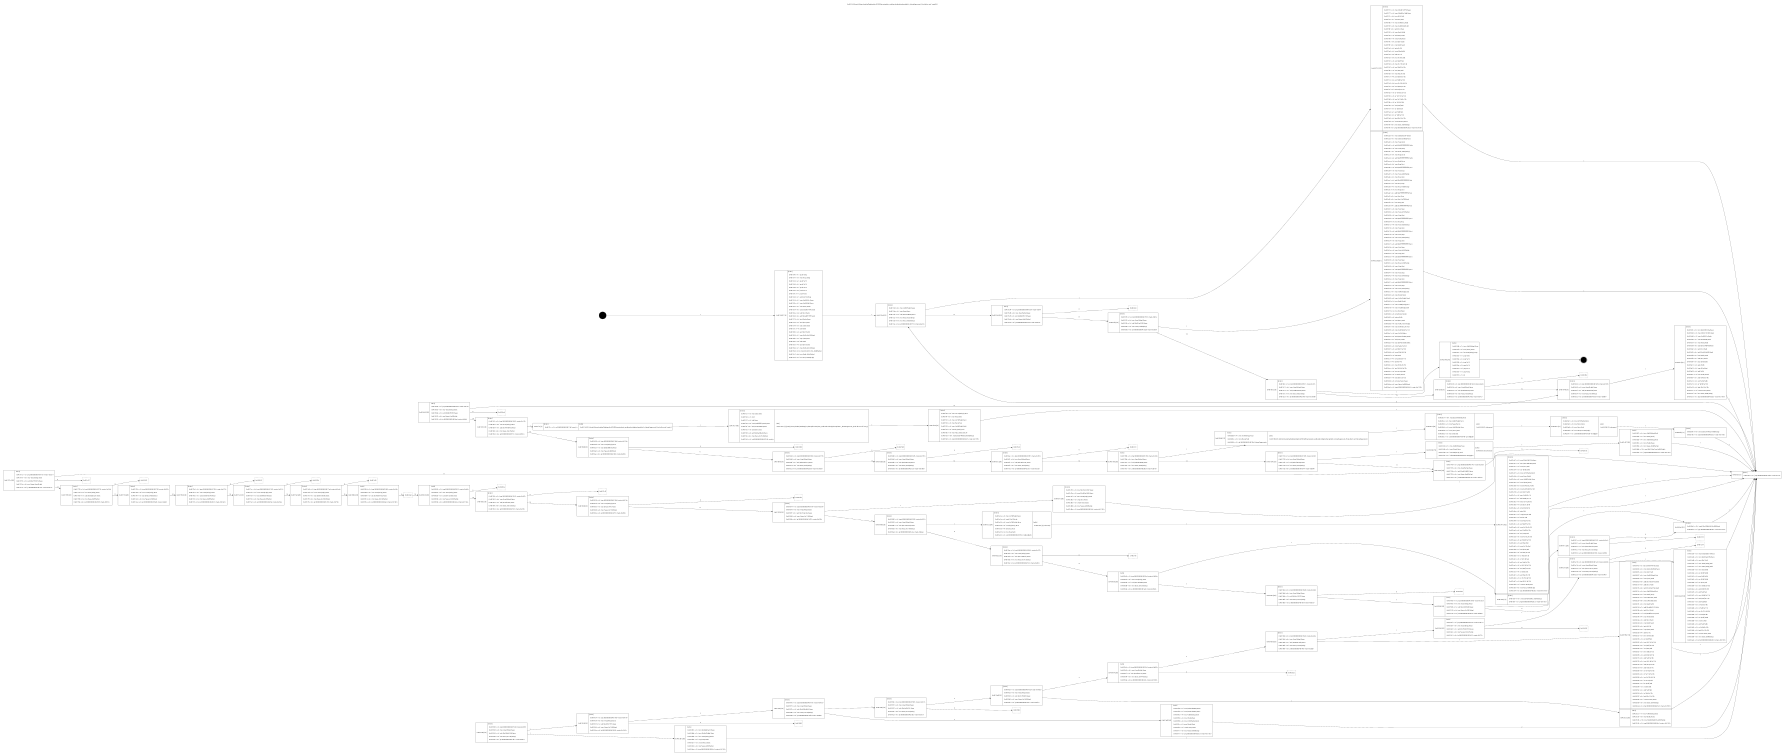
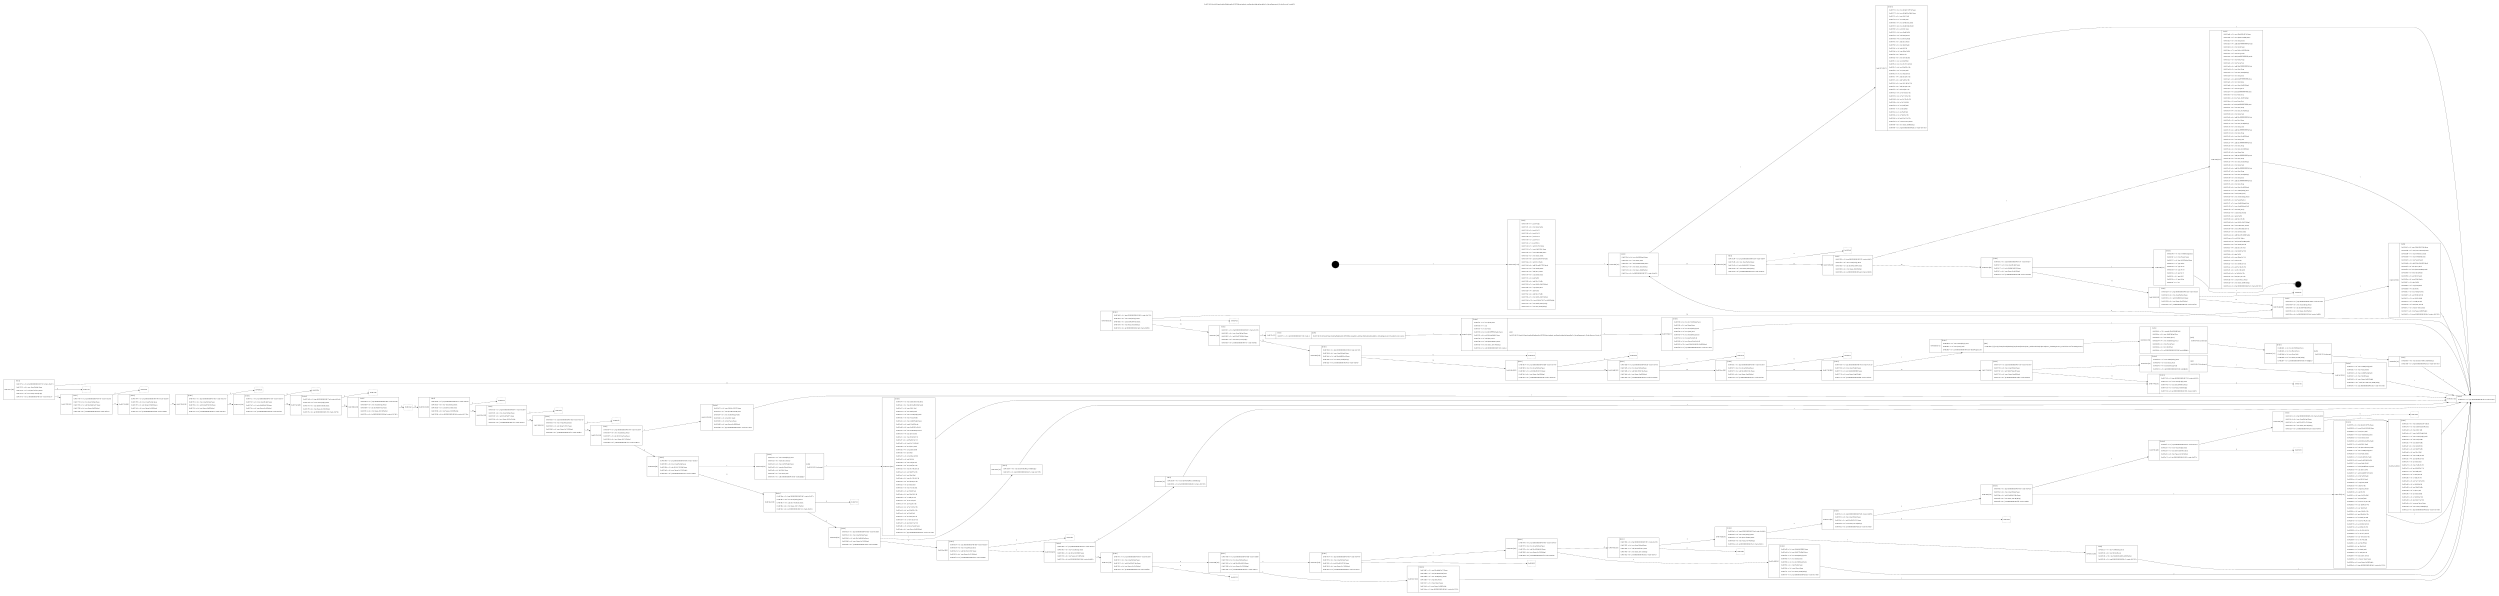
(1642, 537) -> (1180, 563)
